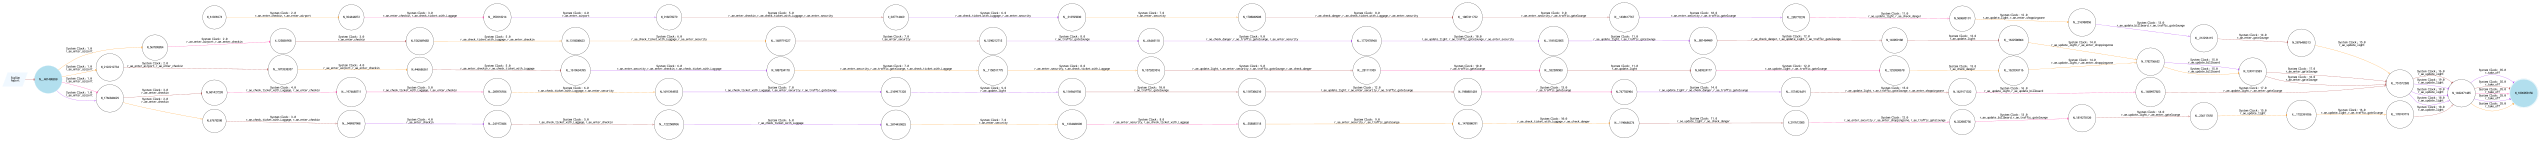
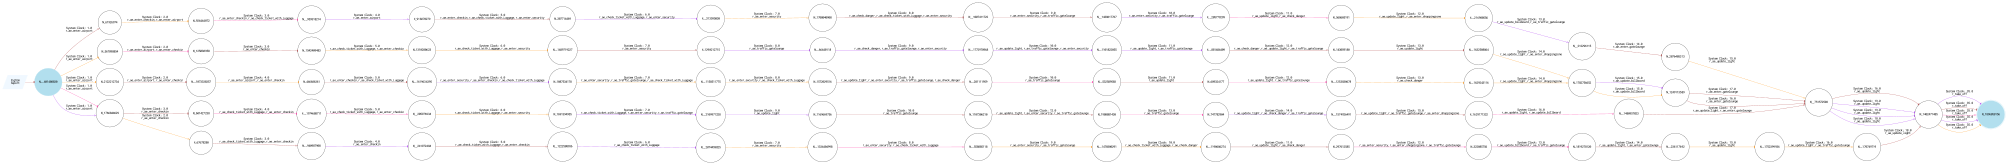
none -> (74, 47)
